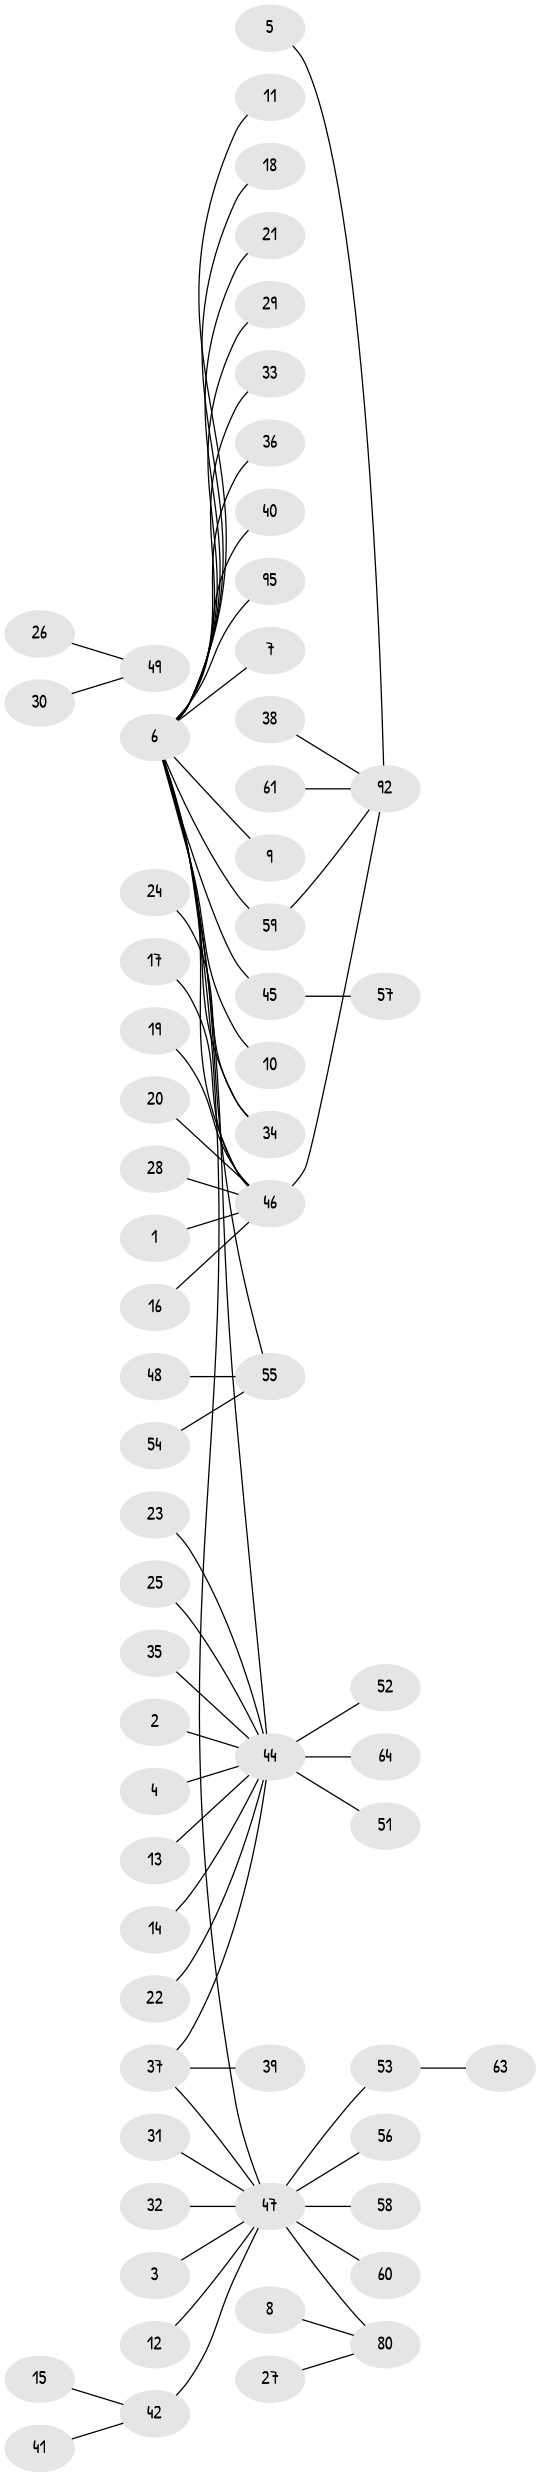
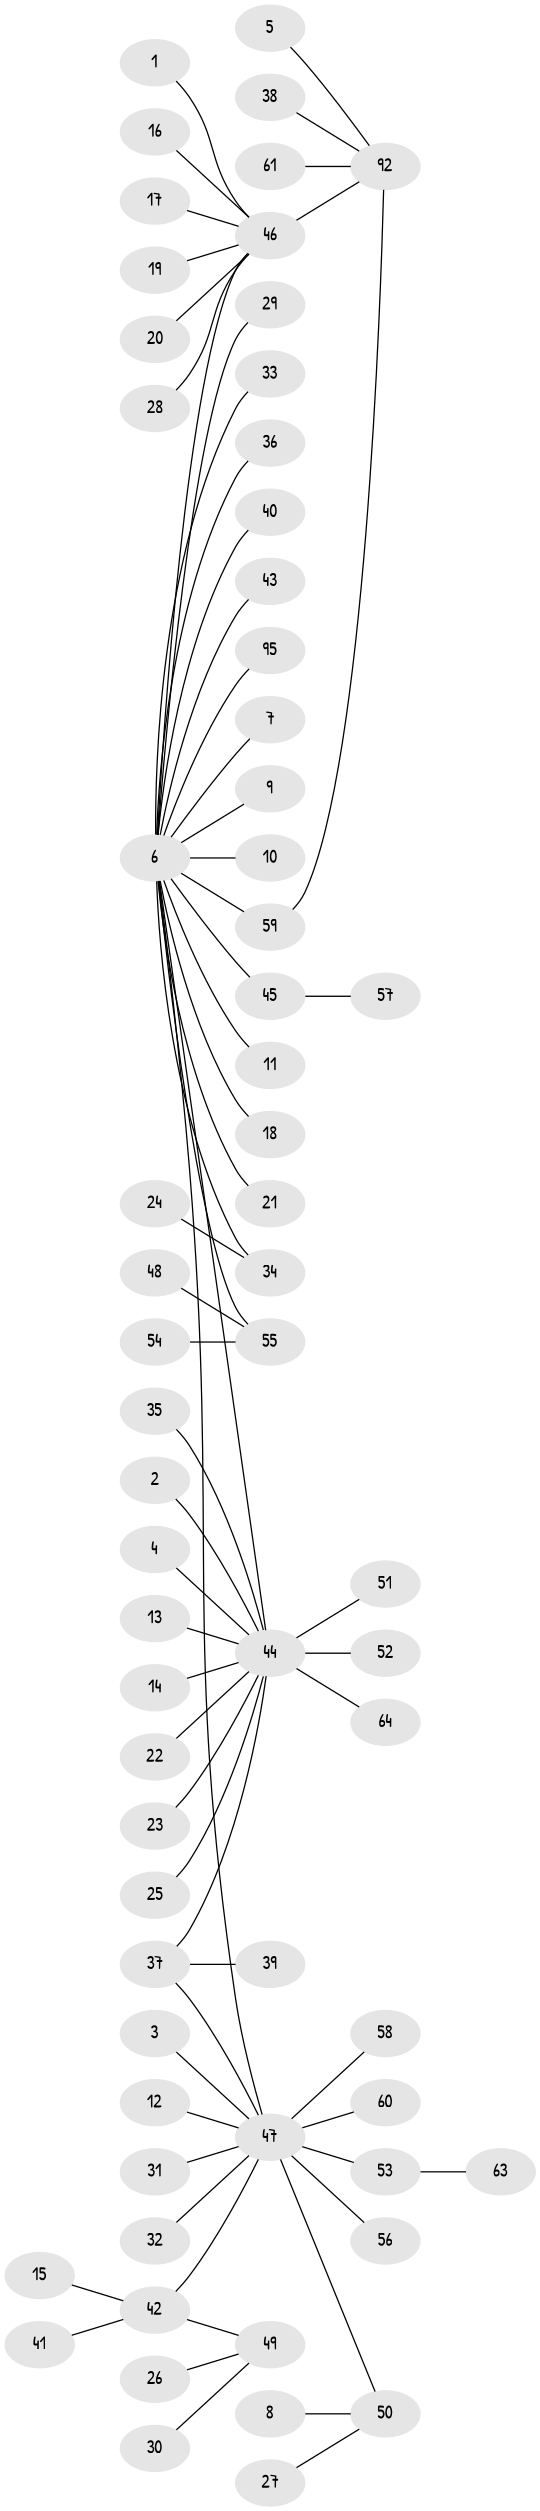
none -> (270, 581)
none -> (213, 2327)
(385, 2345) -> (385, 2414)
